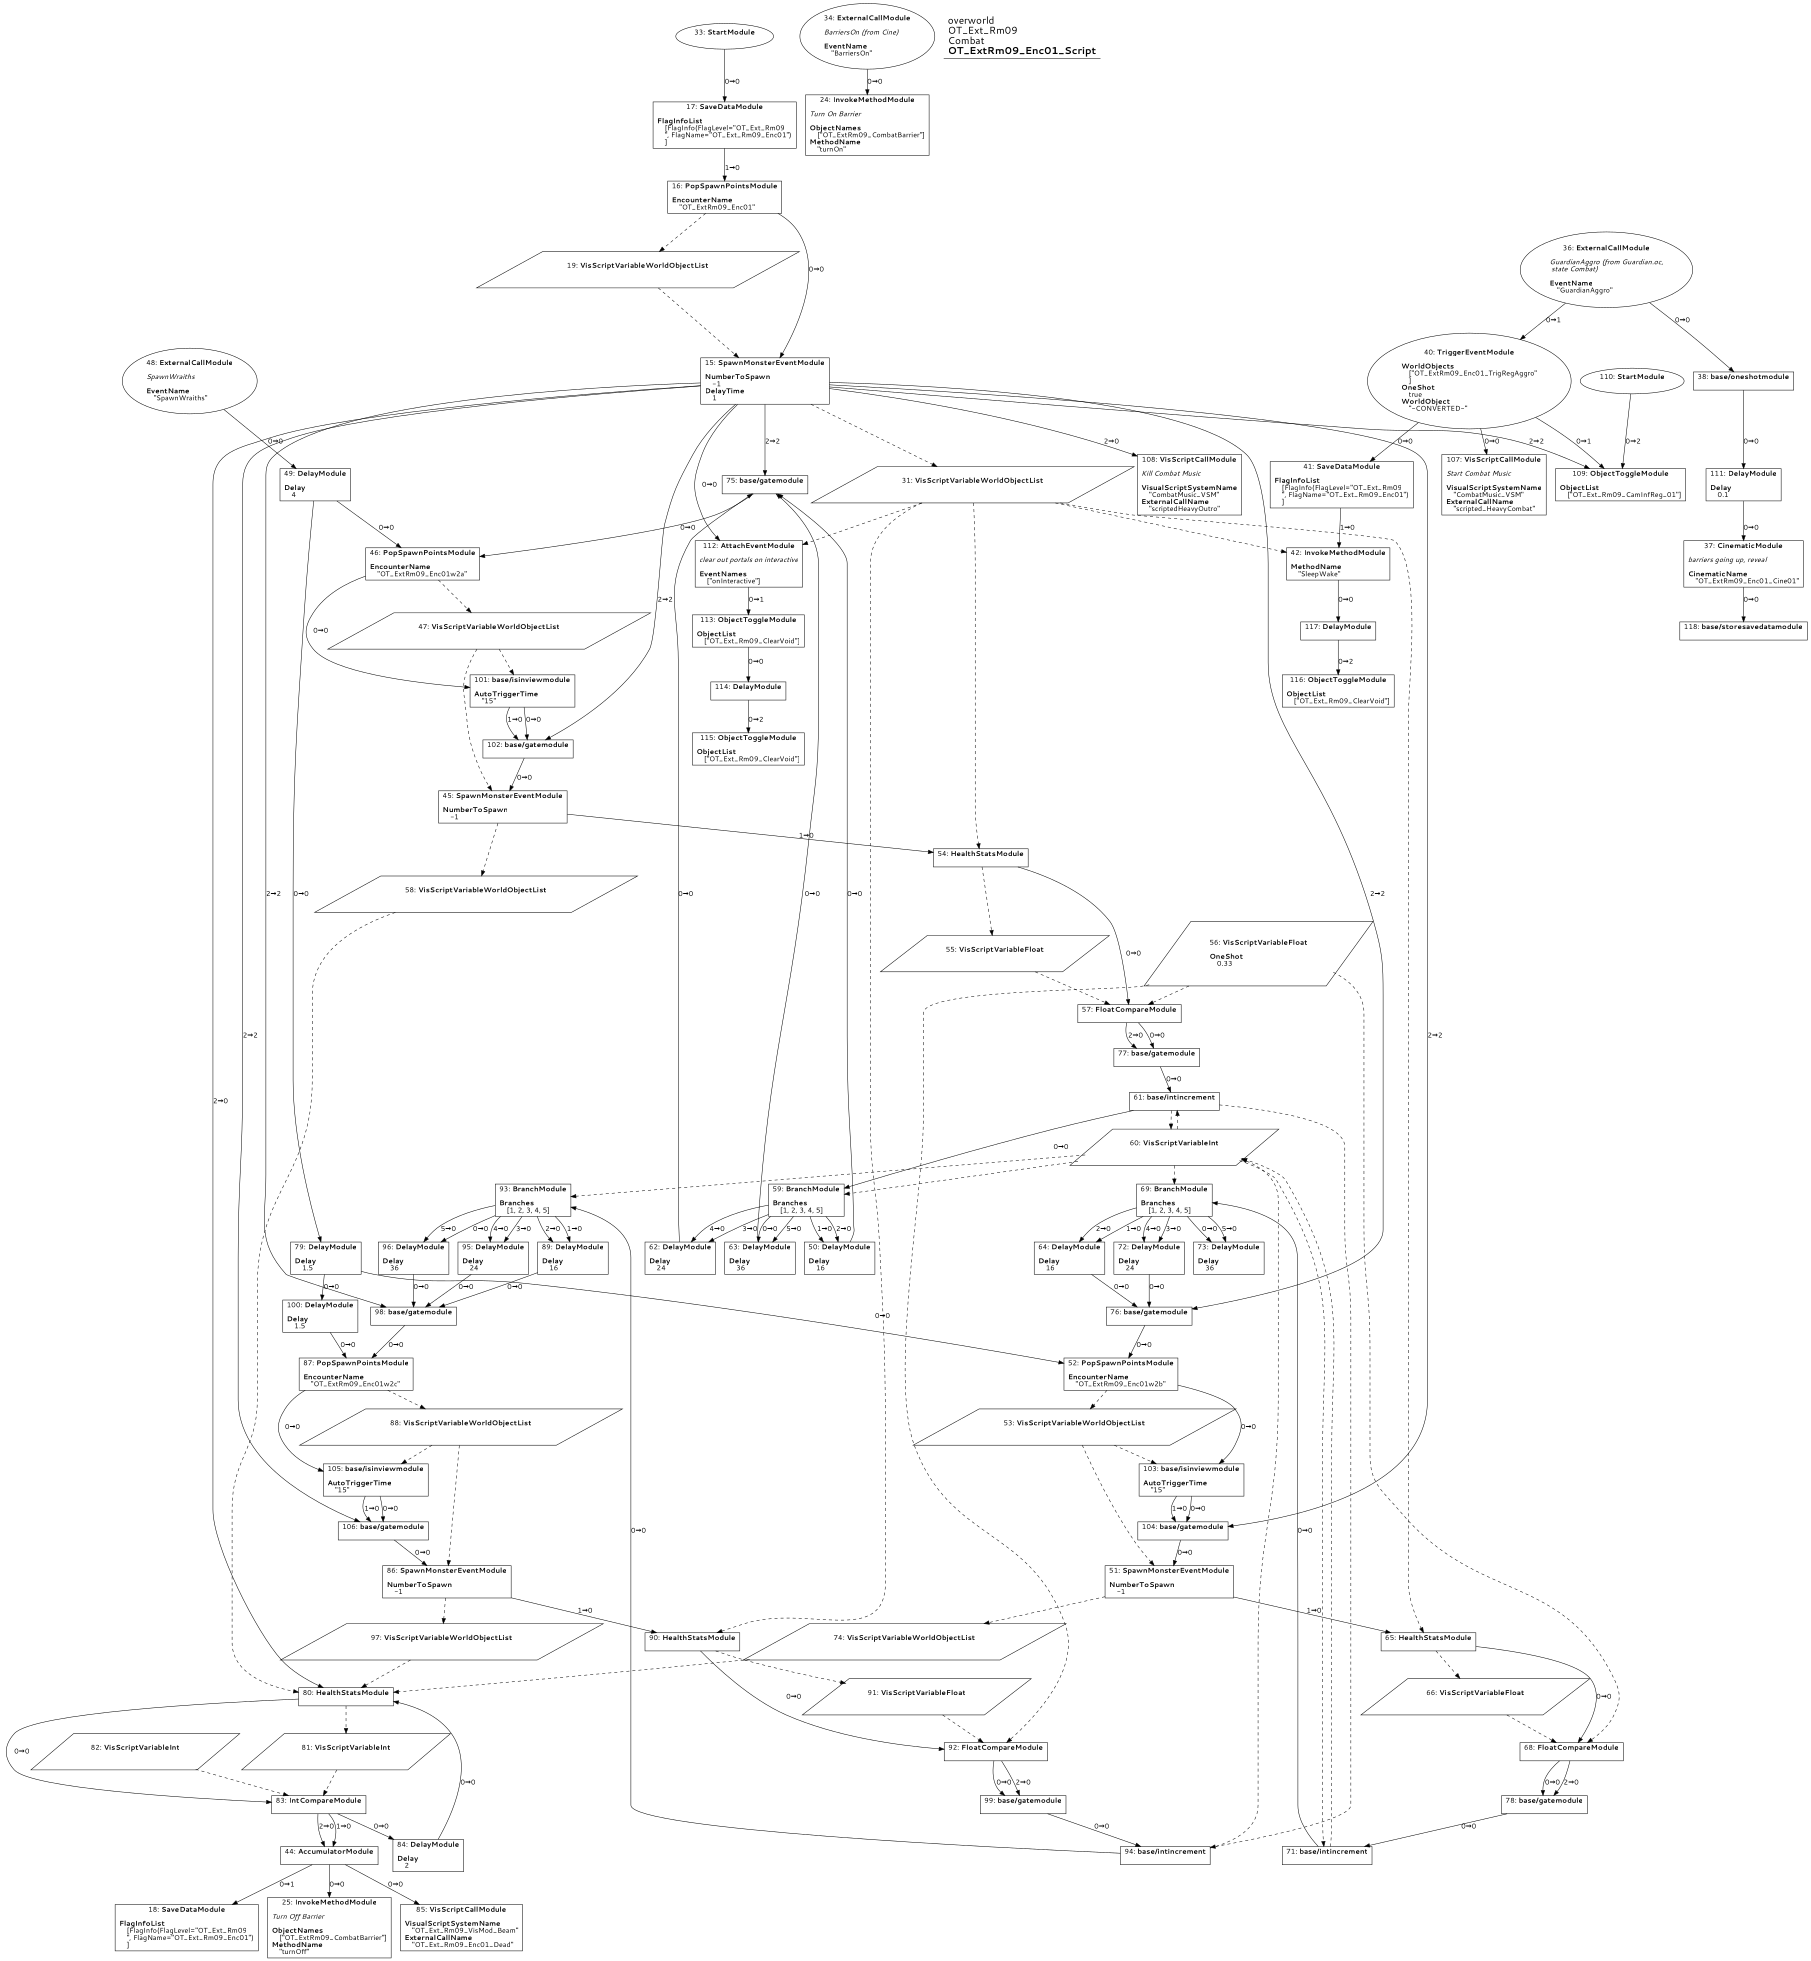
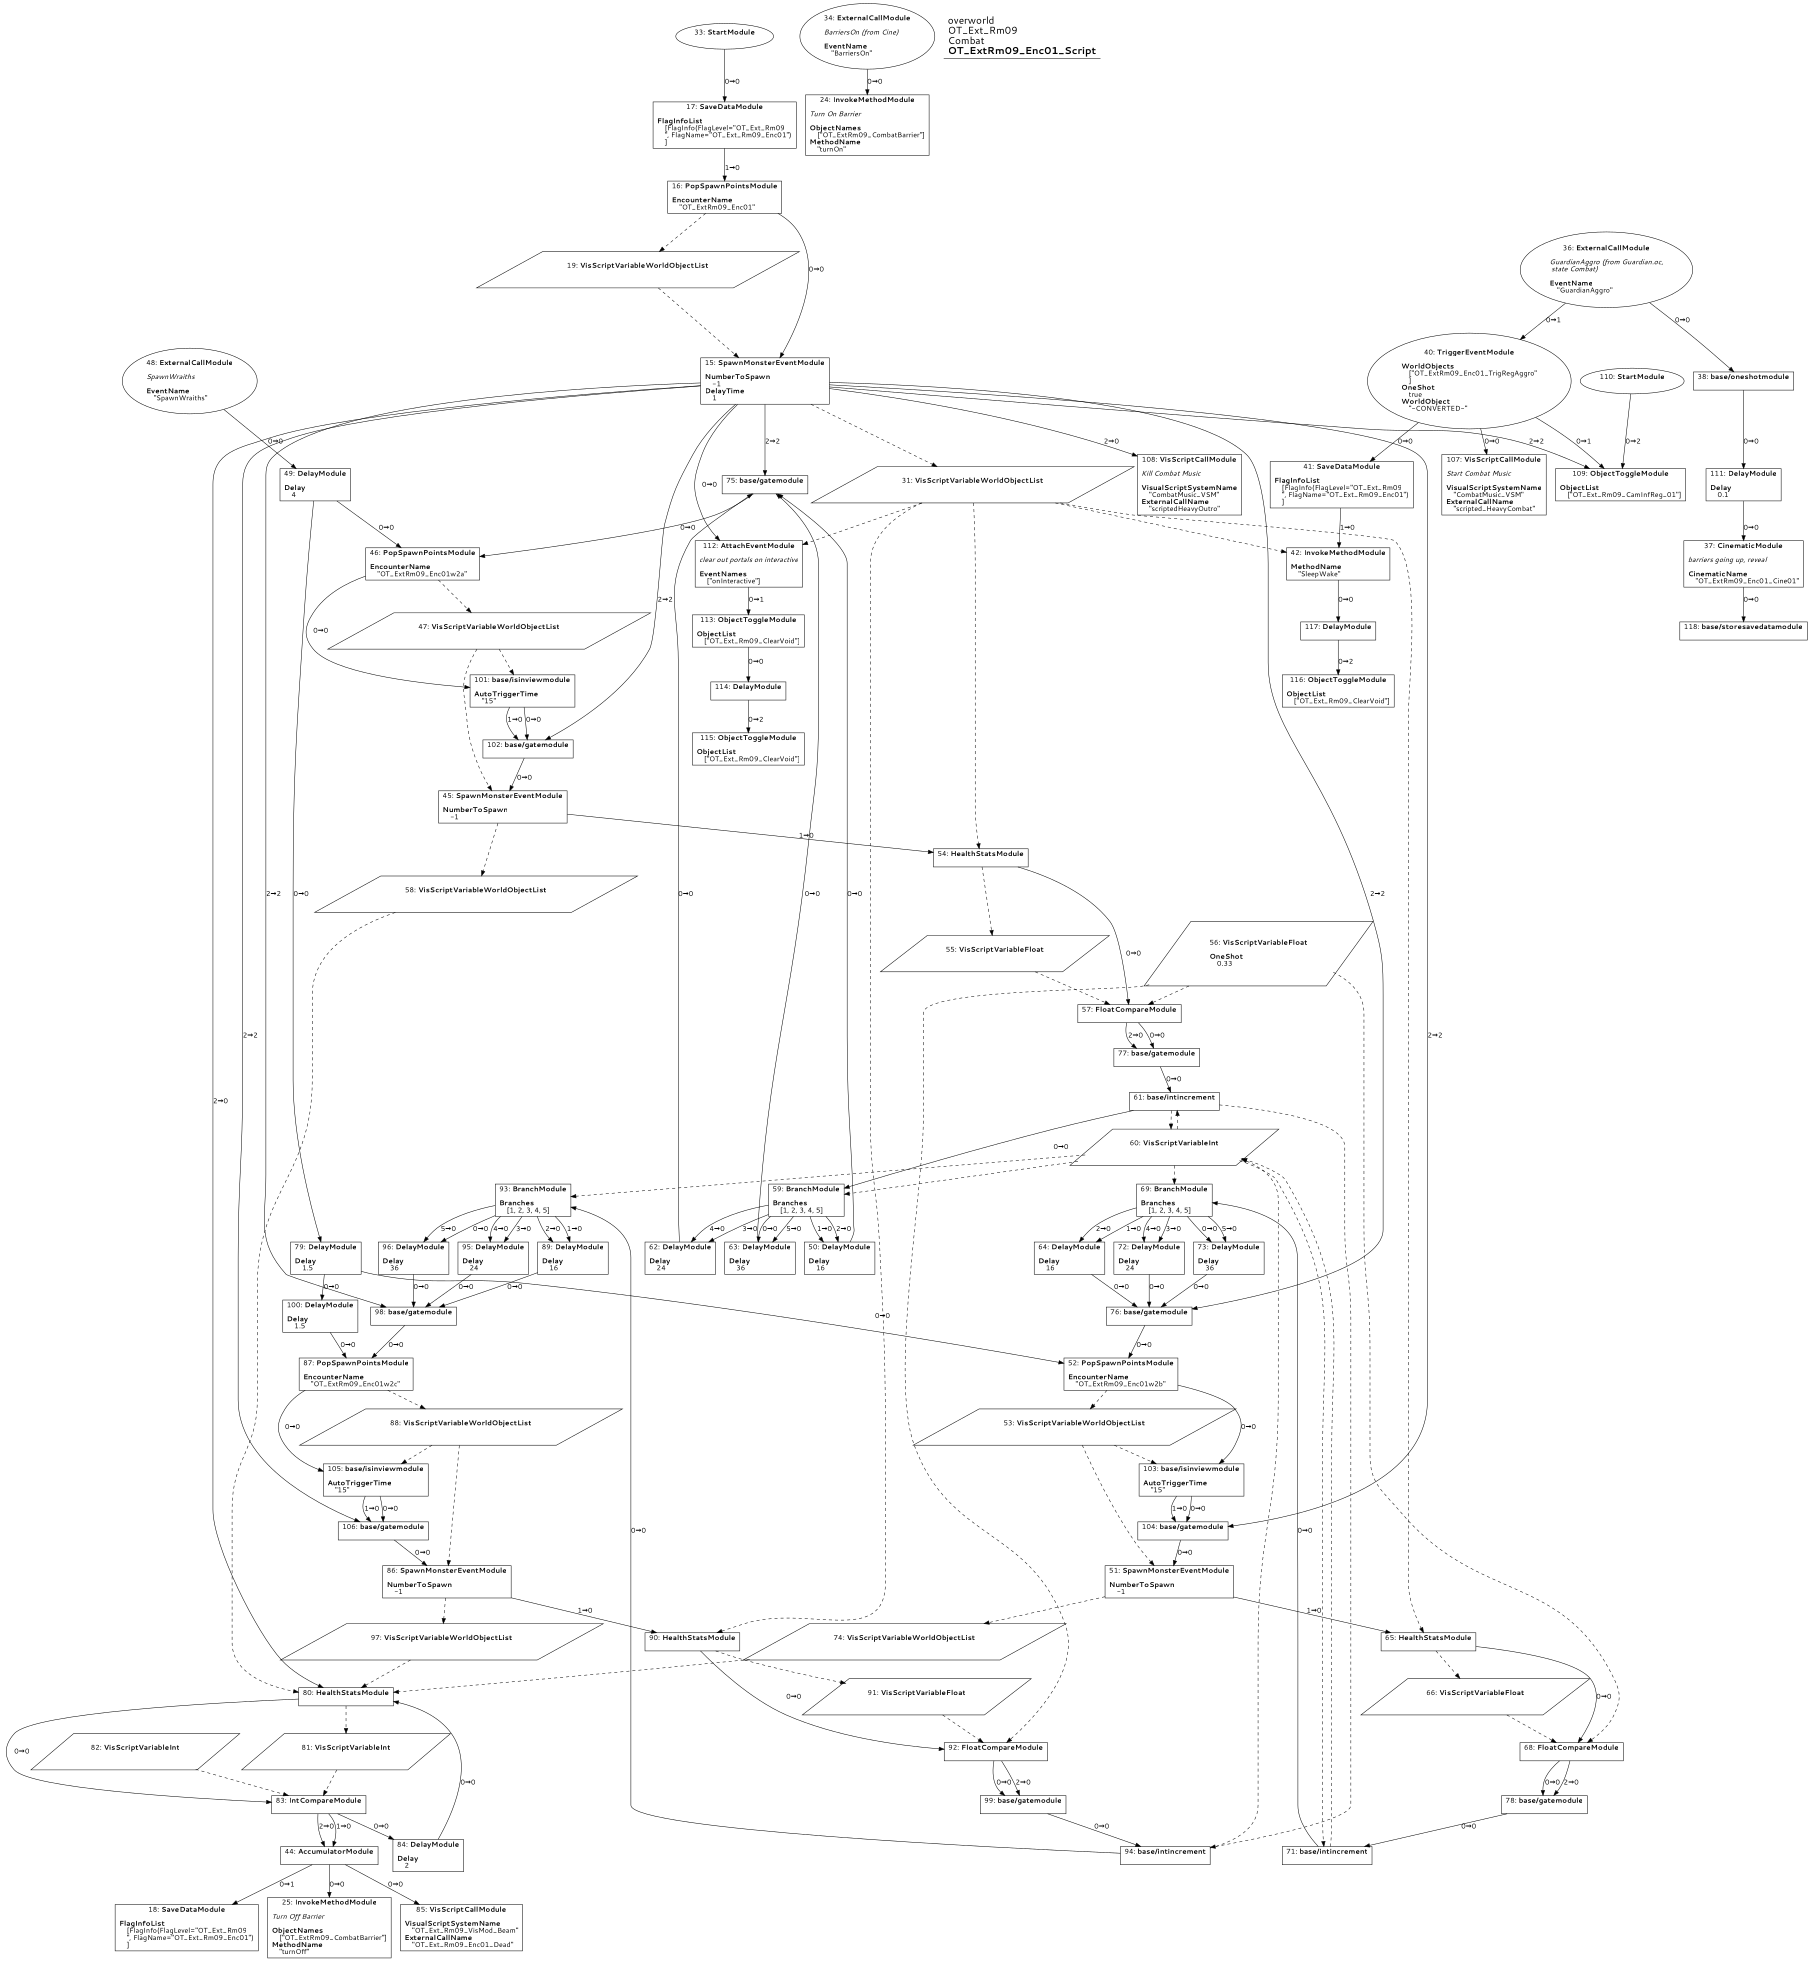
none -> (1186, 1289)
